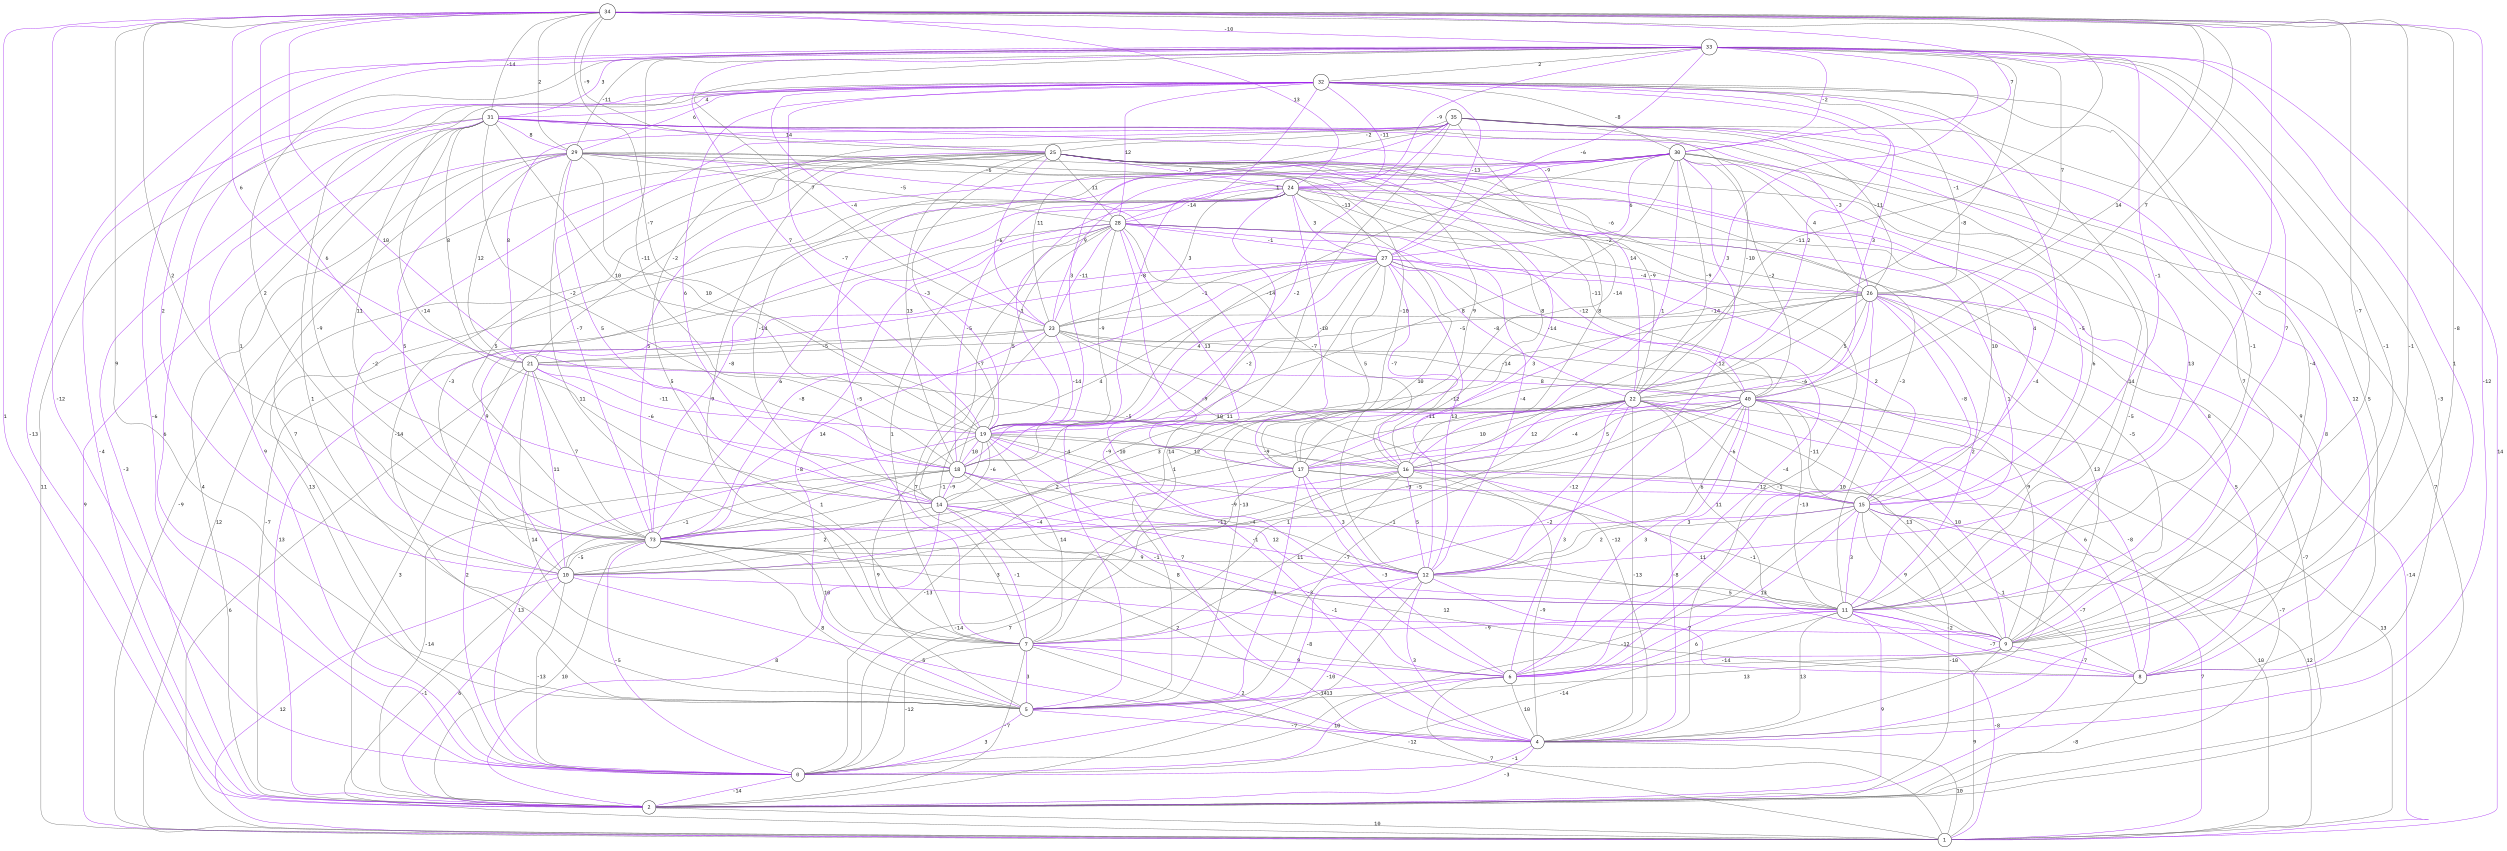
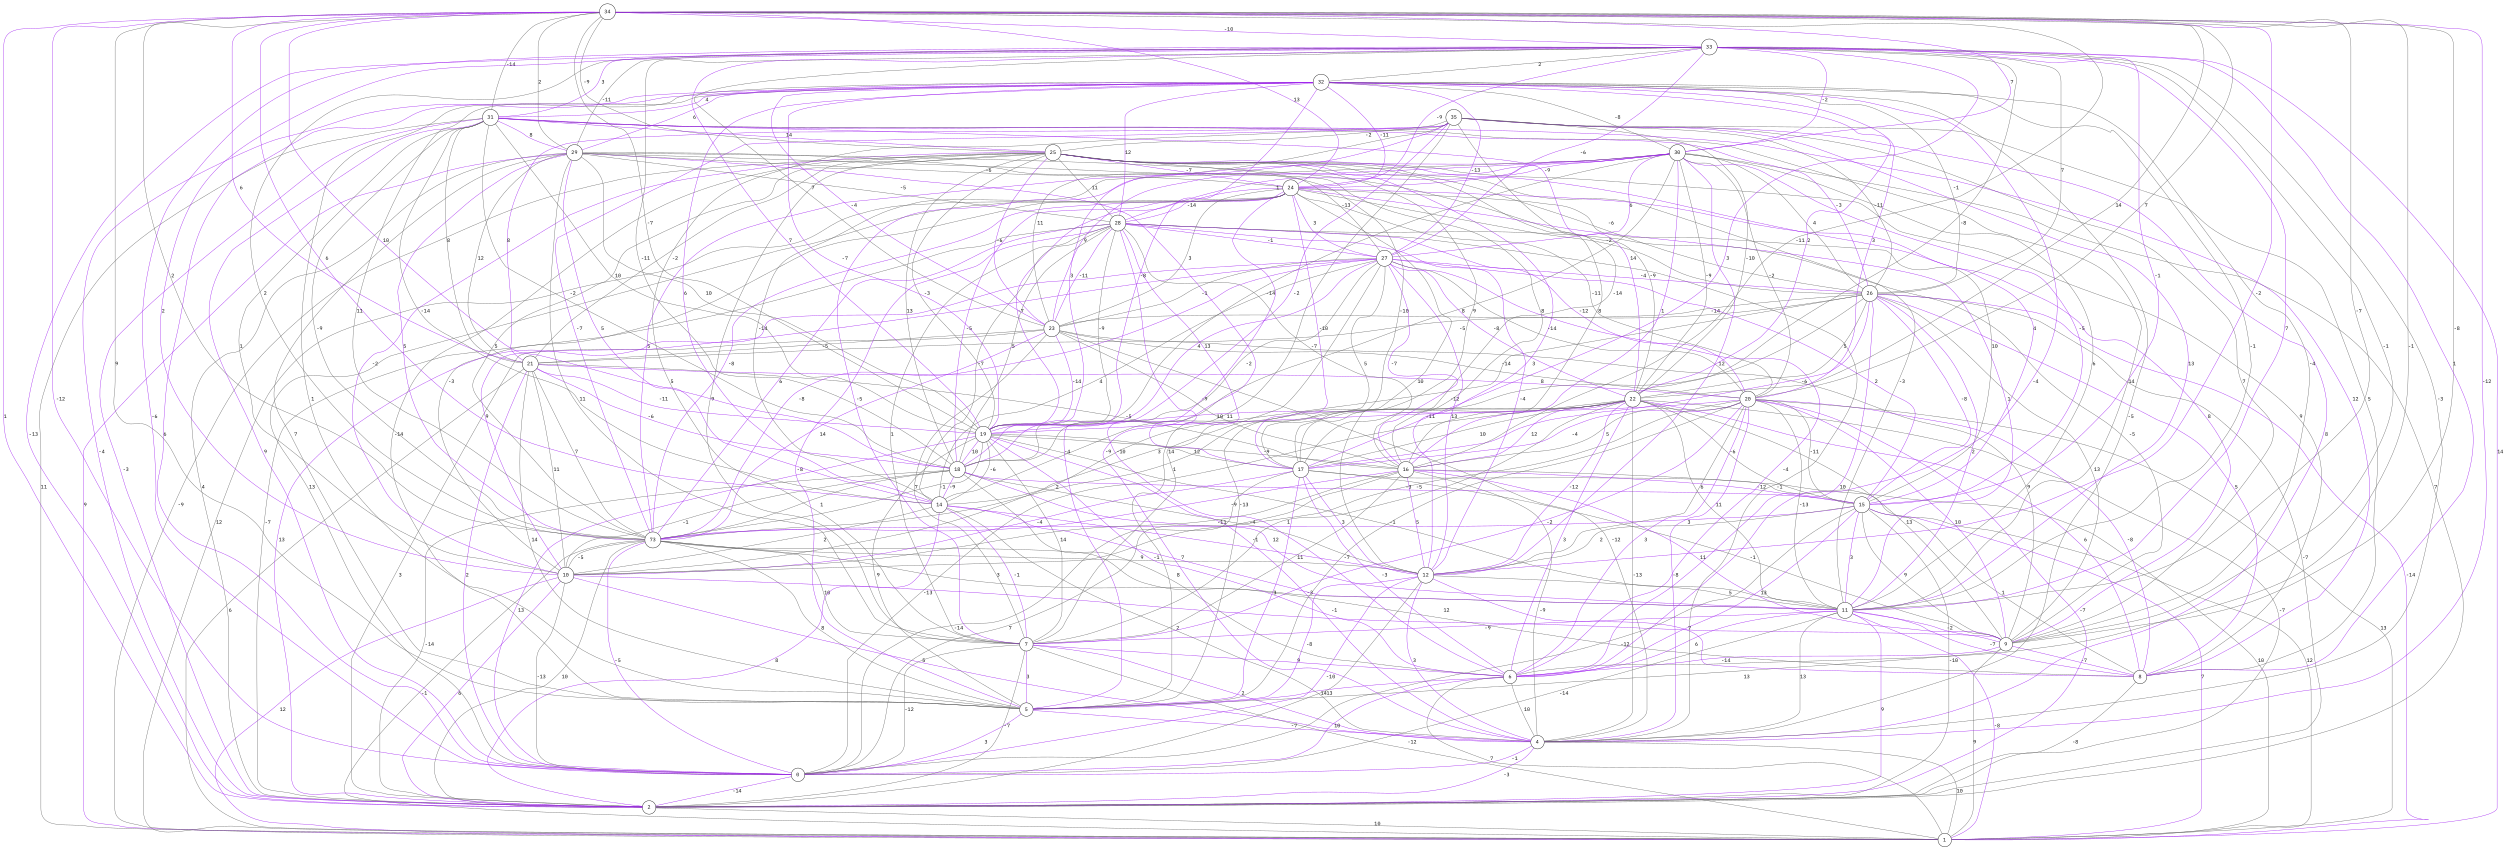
(1021, 311) -> (1021, 311)
(1748, 399) -> (1748, 399)
(552, 469) -> (552, 469)
